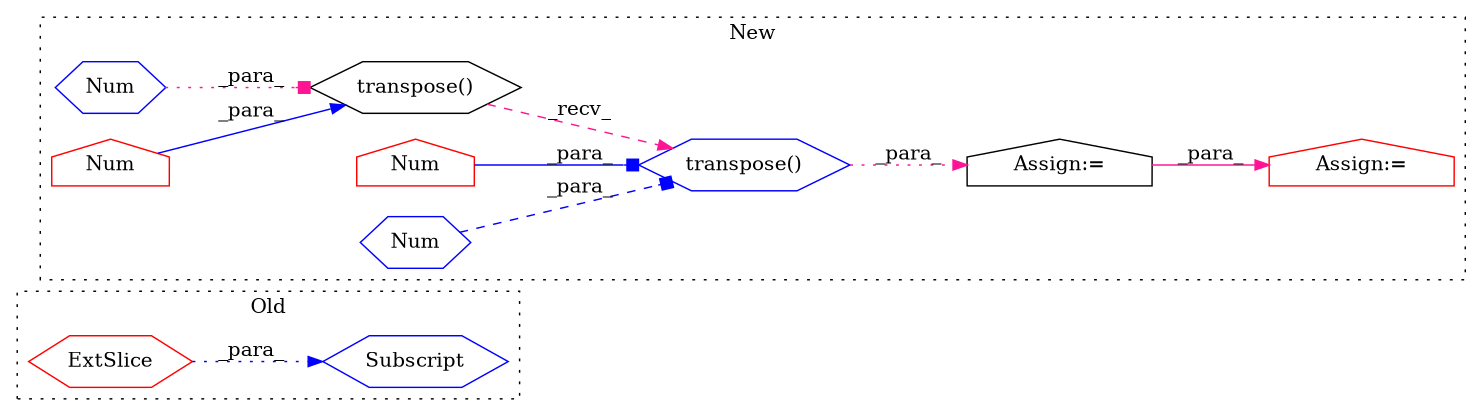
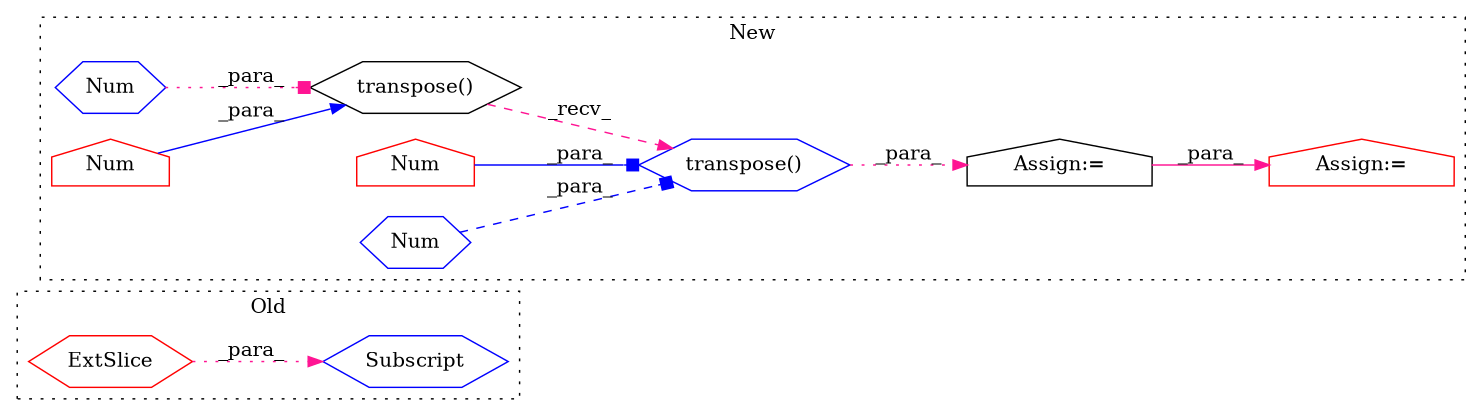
(250, 362) -> (250, 362)
